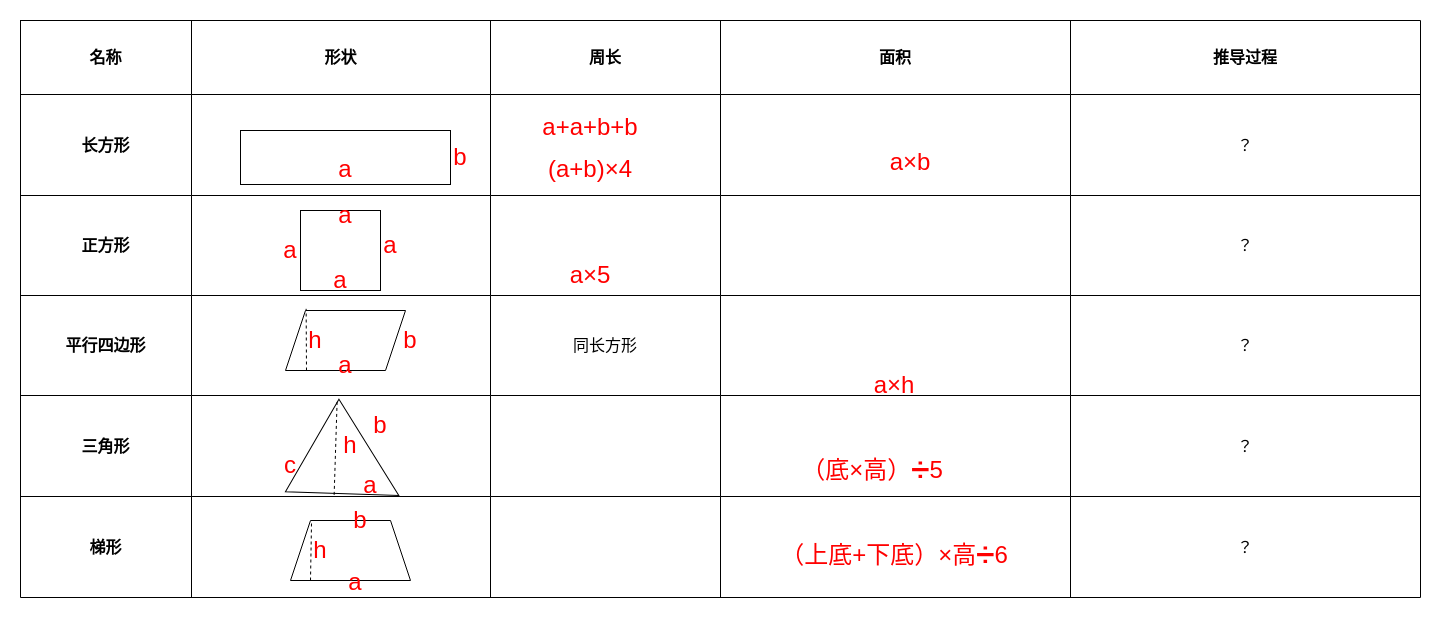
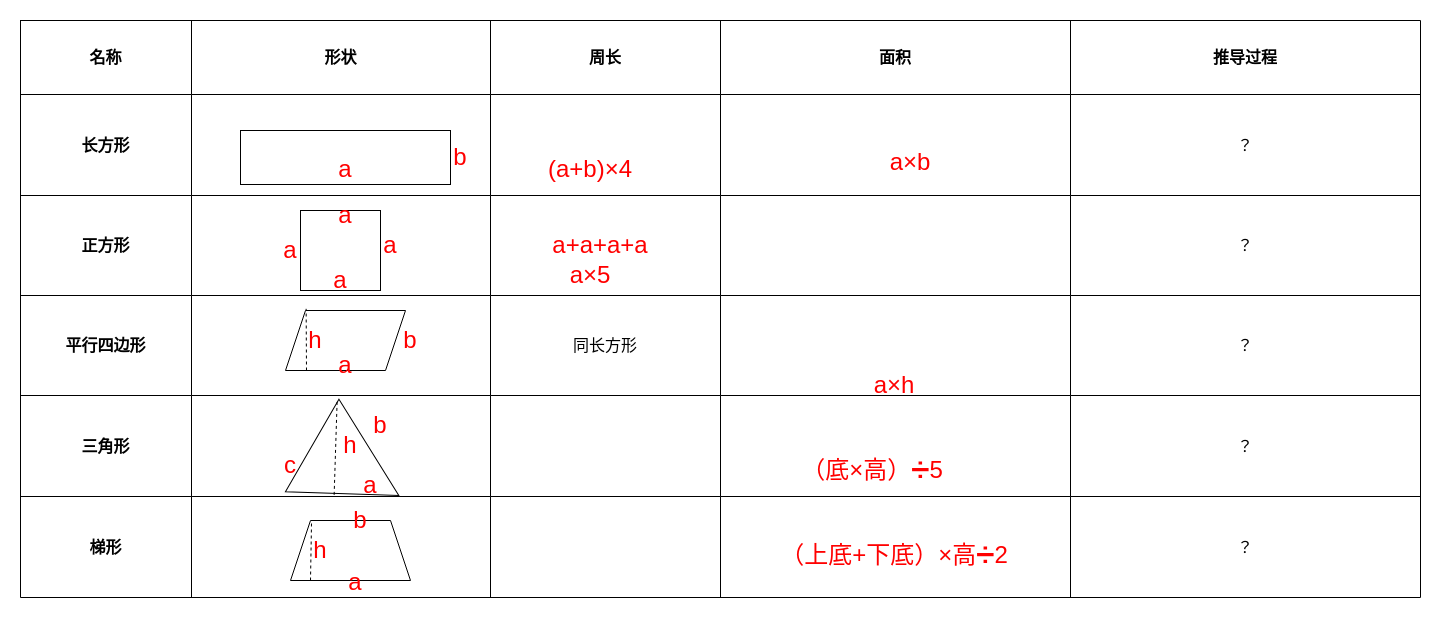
(591, 128) -> none
none -> (601, 246)
(895, 556) -> (895, 556)
